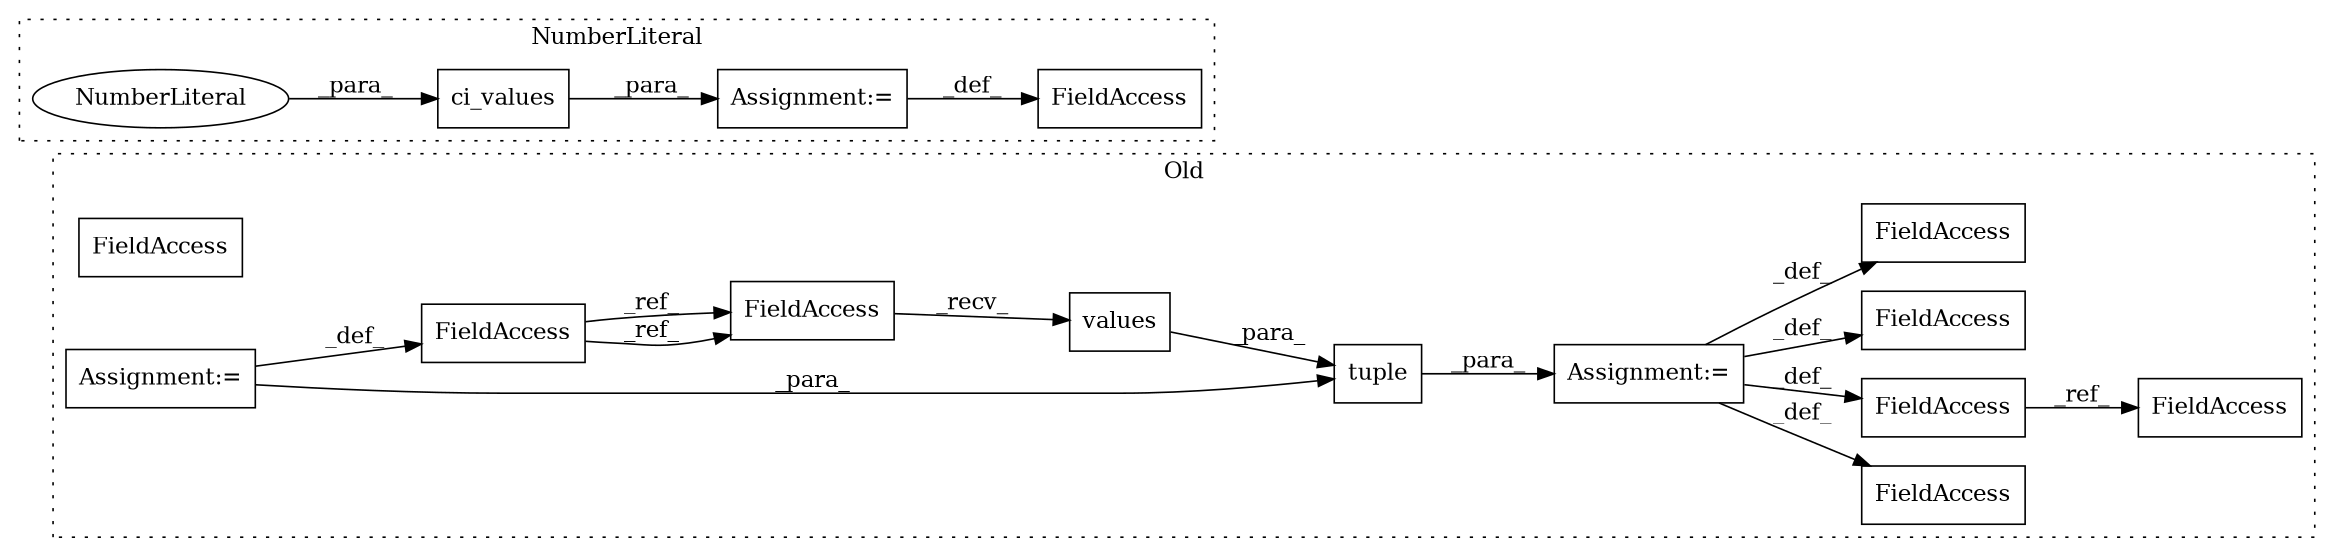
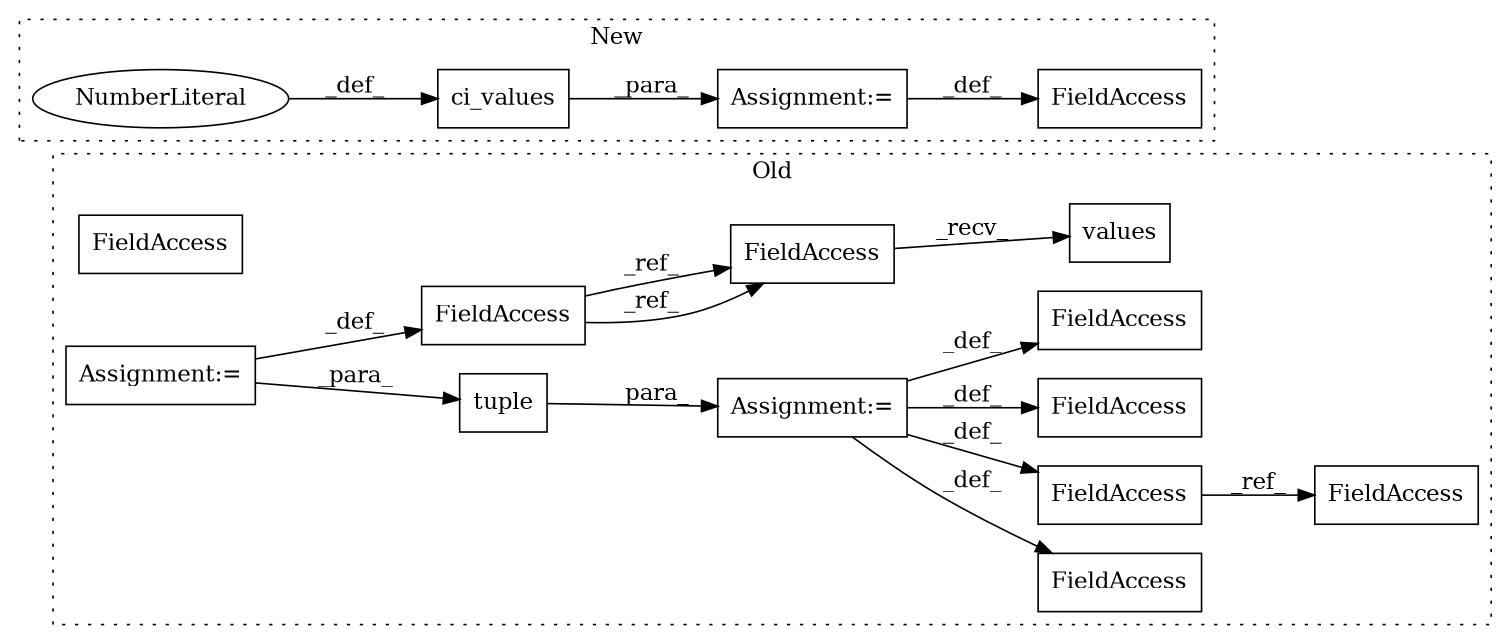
(617, 38) -> (617, 38)
(355, 87) -> (355, 87)
(1244, 347) -> none
